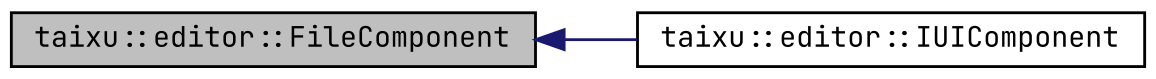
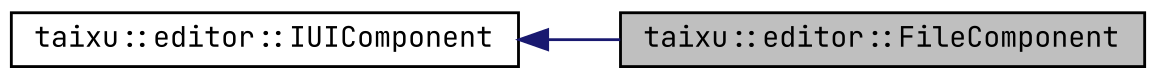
(601, 40) -> (584, 40)
